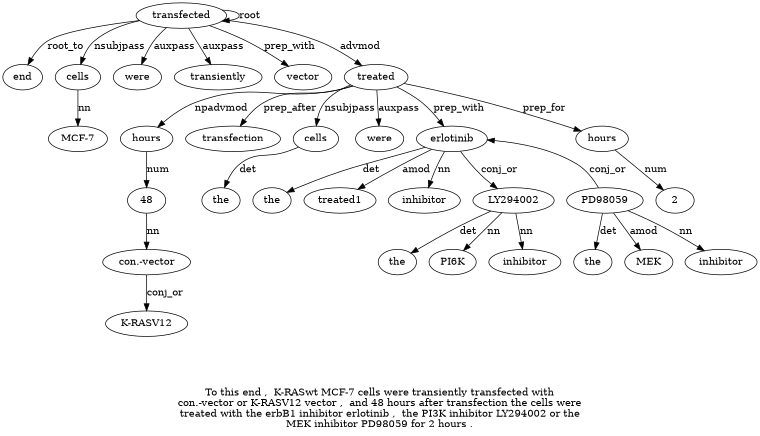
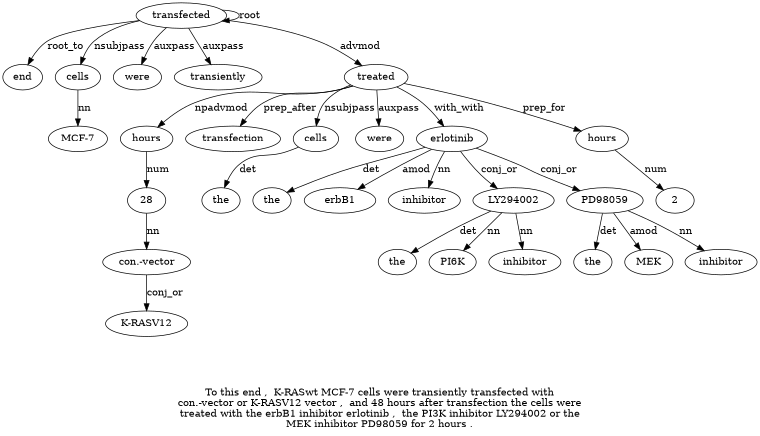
(303, 77) -> none
(459, 108) -> (459, 108)
(553, 153) -> (525, 168)
(147, 200) -> (147, 200)
(340, 200) -> (340, 200)
